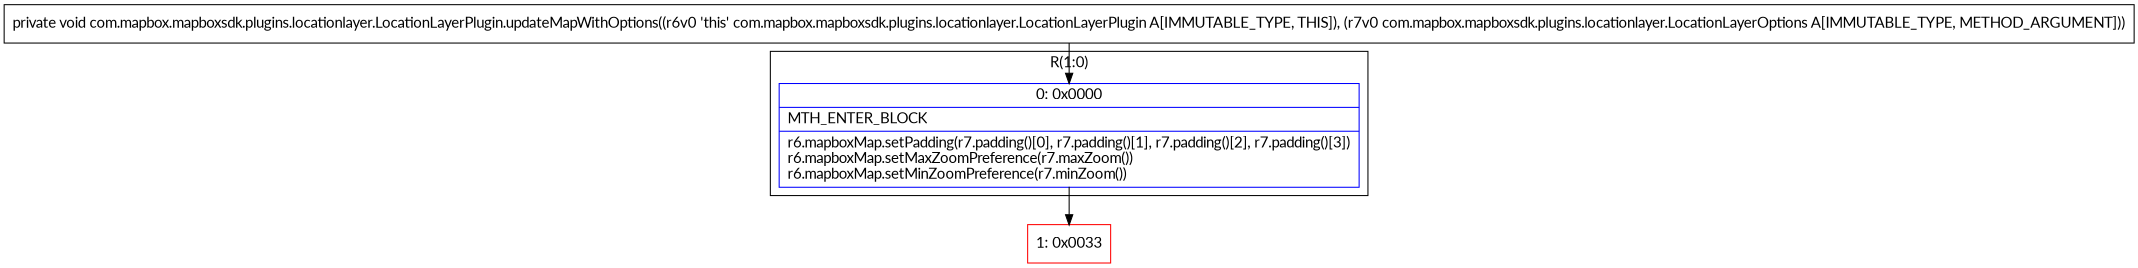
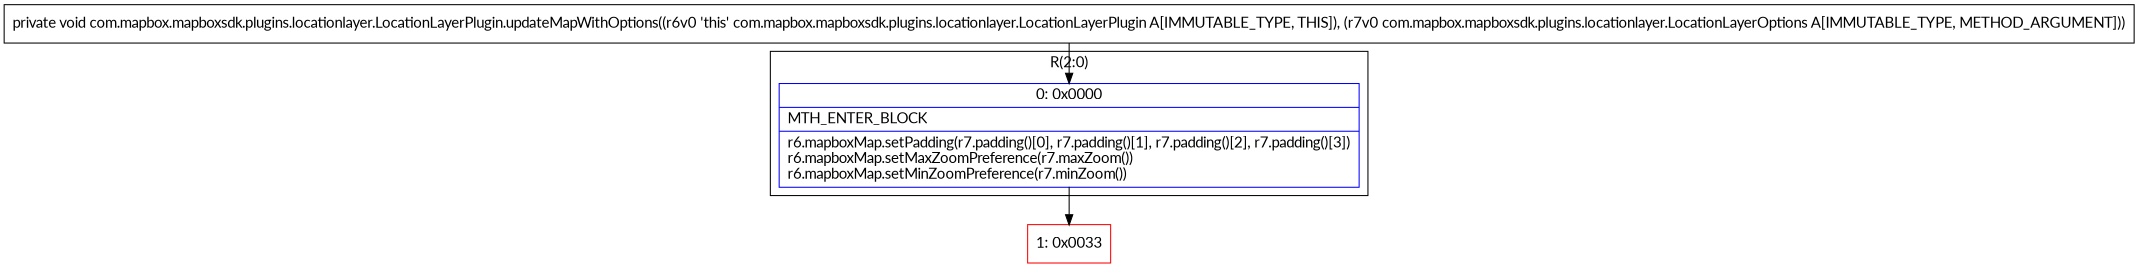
(1069, 63) -> (1069, 63)
